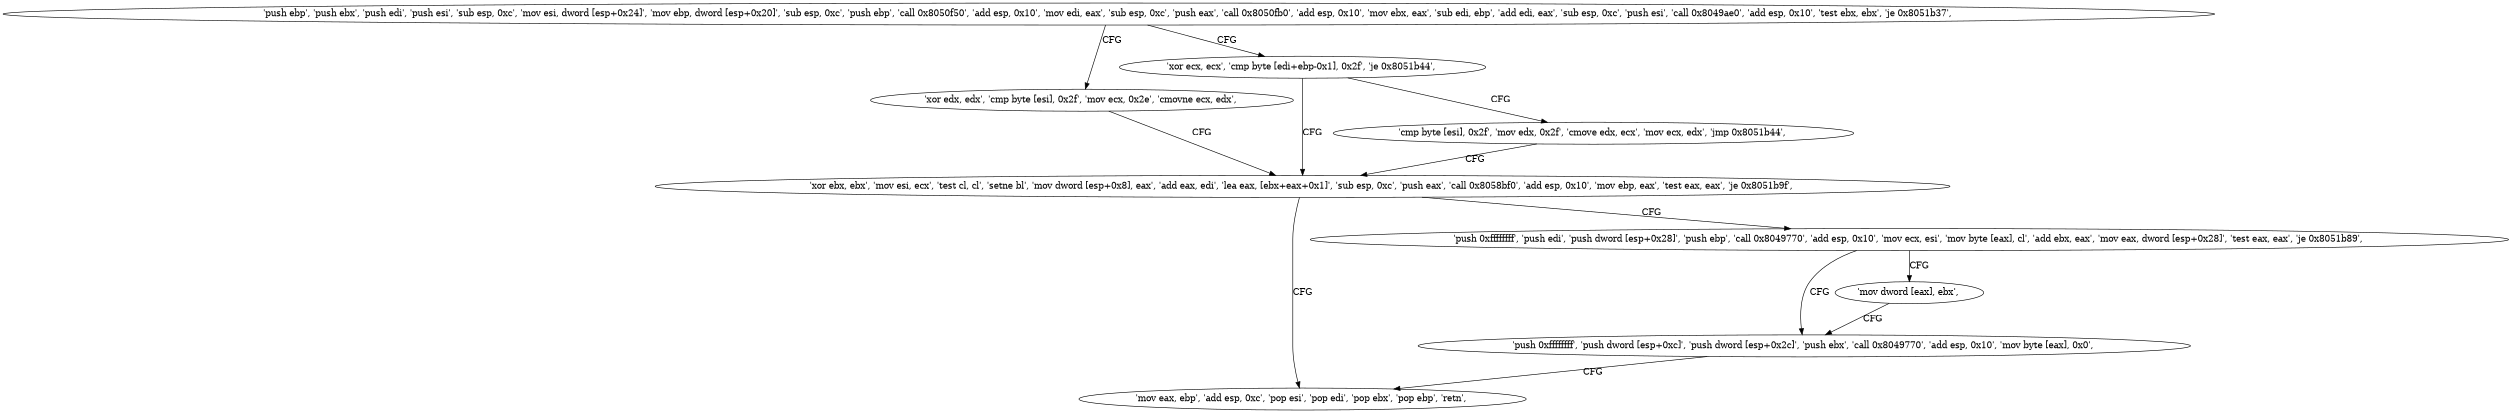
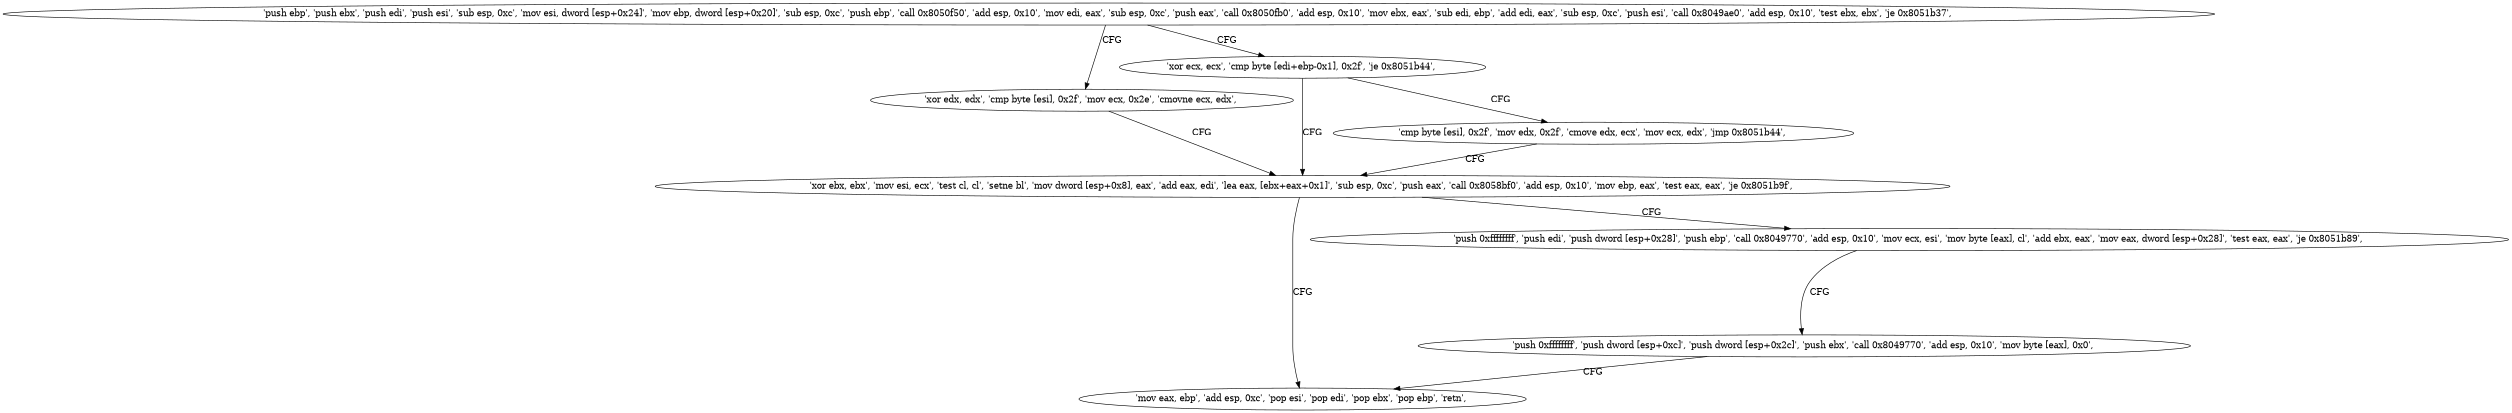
(1909, 293) -> none
